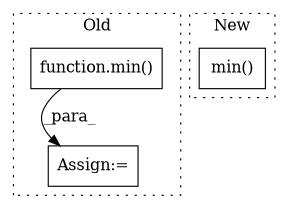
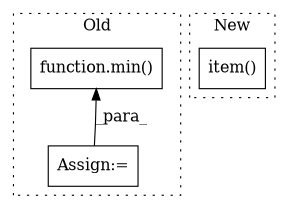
(232, 68) -> (232, 68)
(43, 112) -> (95, 123)
